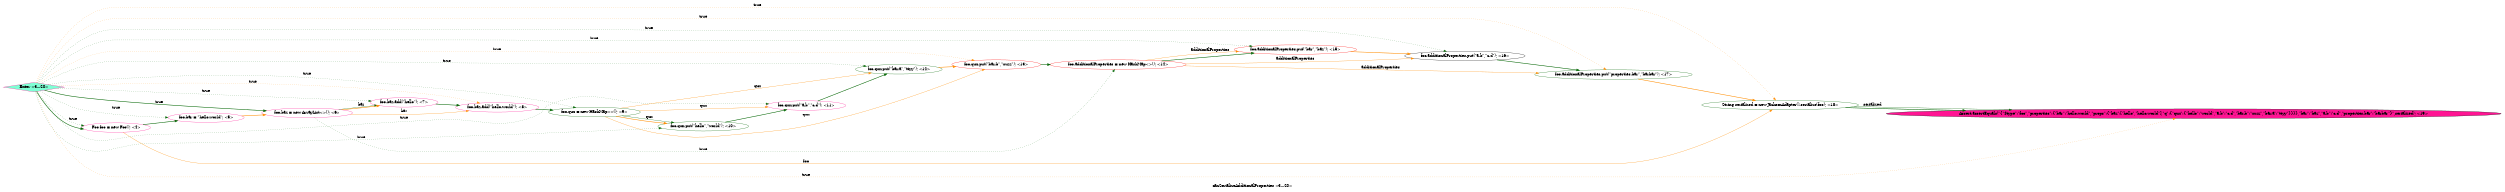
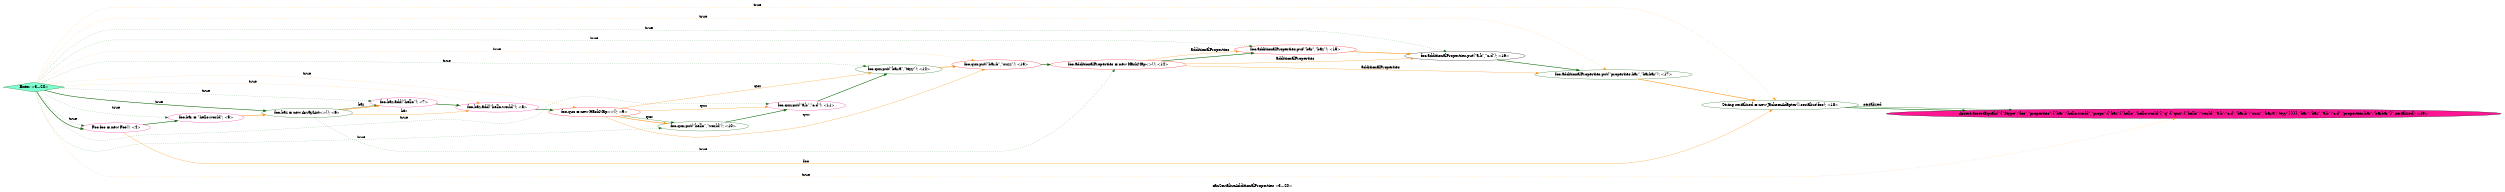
(311, 78) -> (311, 78)
(34, 87) -> (34, 87)
(594, 112) -> (594, 112)
(307, 113) -> (307, 113)
